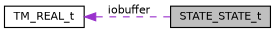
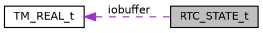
(221, 17) -> (214, 17)
